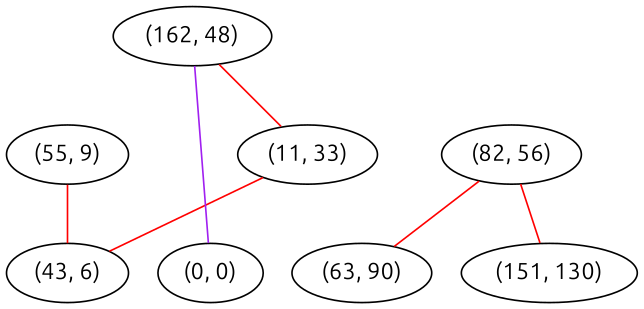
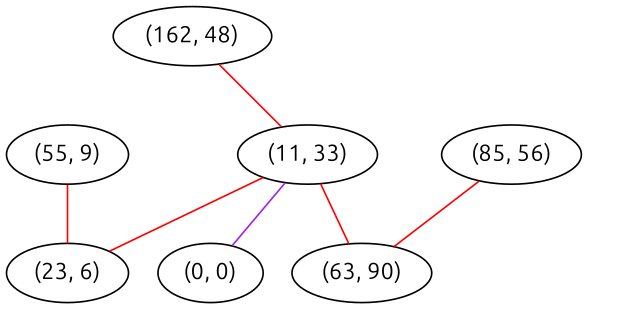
(202, 155) -> (259, 214)
(512, 155) -> (512, 155)
none -> (335, 214)
(68, 273) -> (68, 273)
(549, 273) -> none
